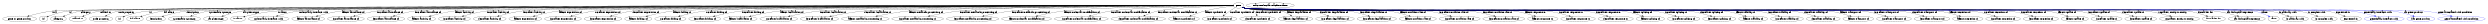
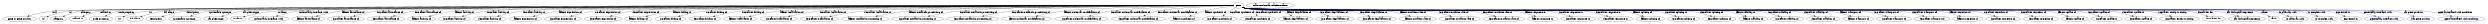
(1334, 12) -> (1334, 12)
